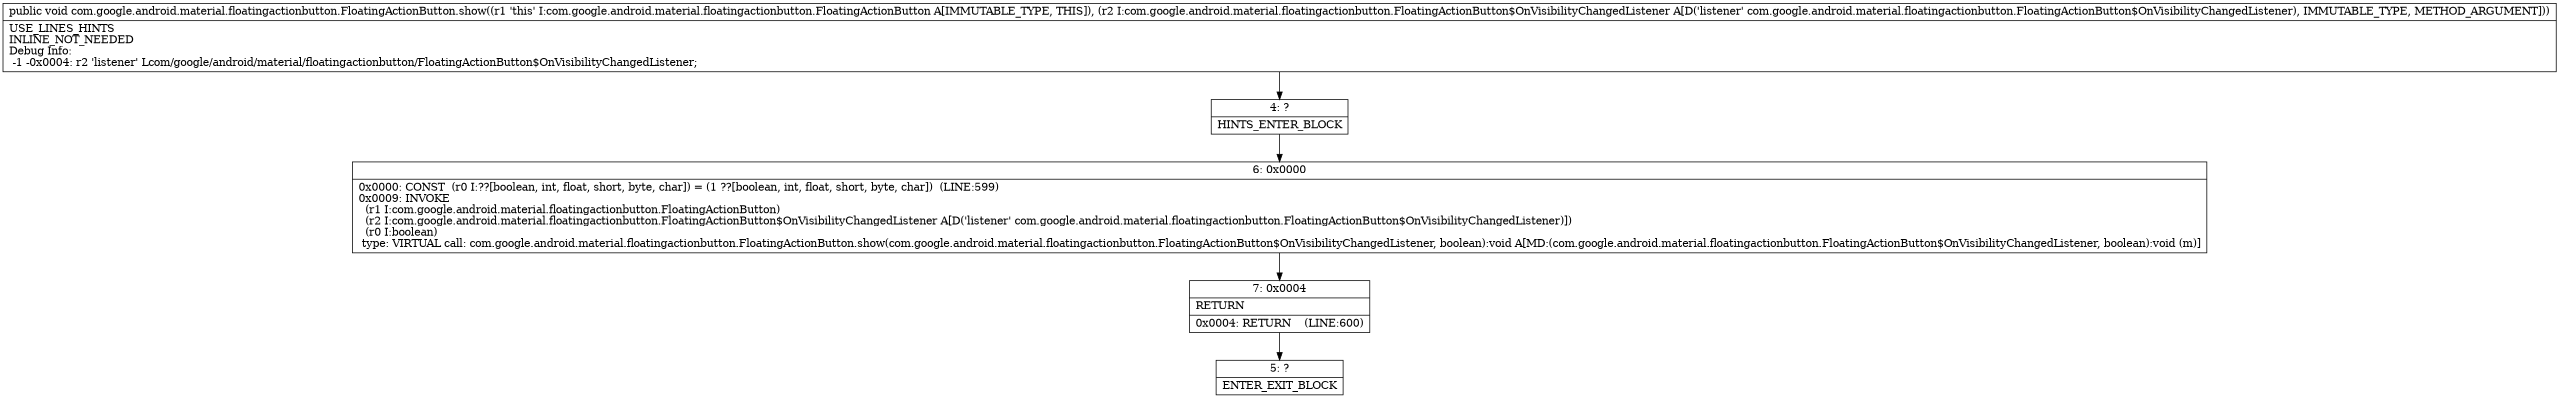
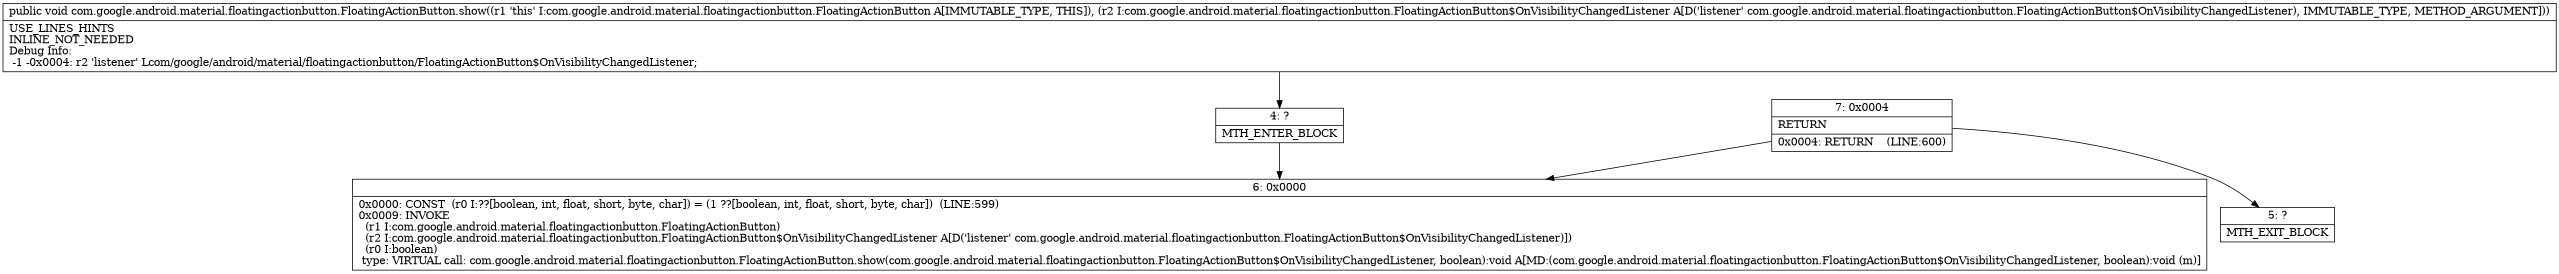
(1280, 125) -> (1280, 134)
(1280, 263) -> (1663, 160)
(1280, 386) -> (2277, 233)
